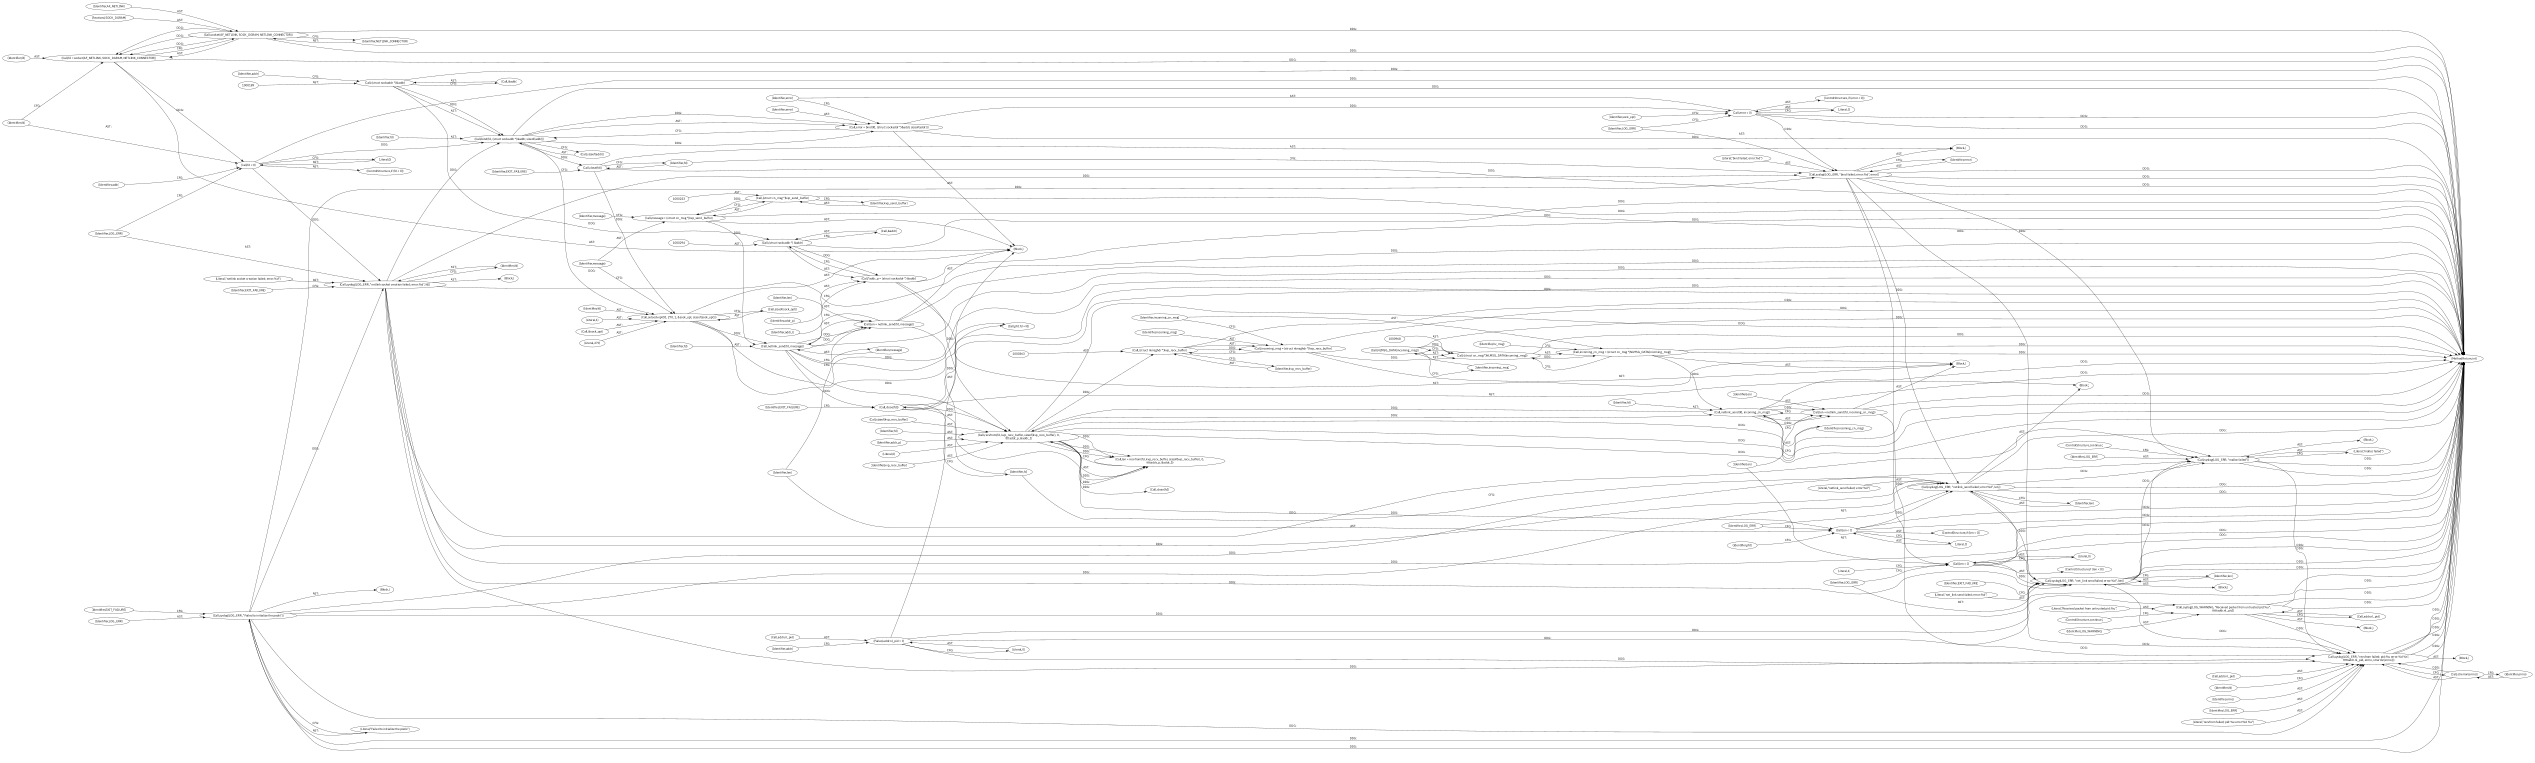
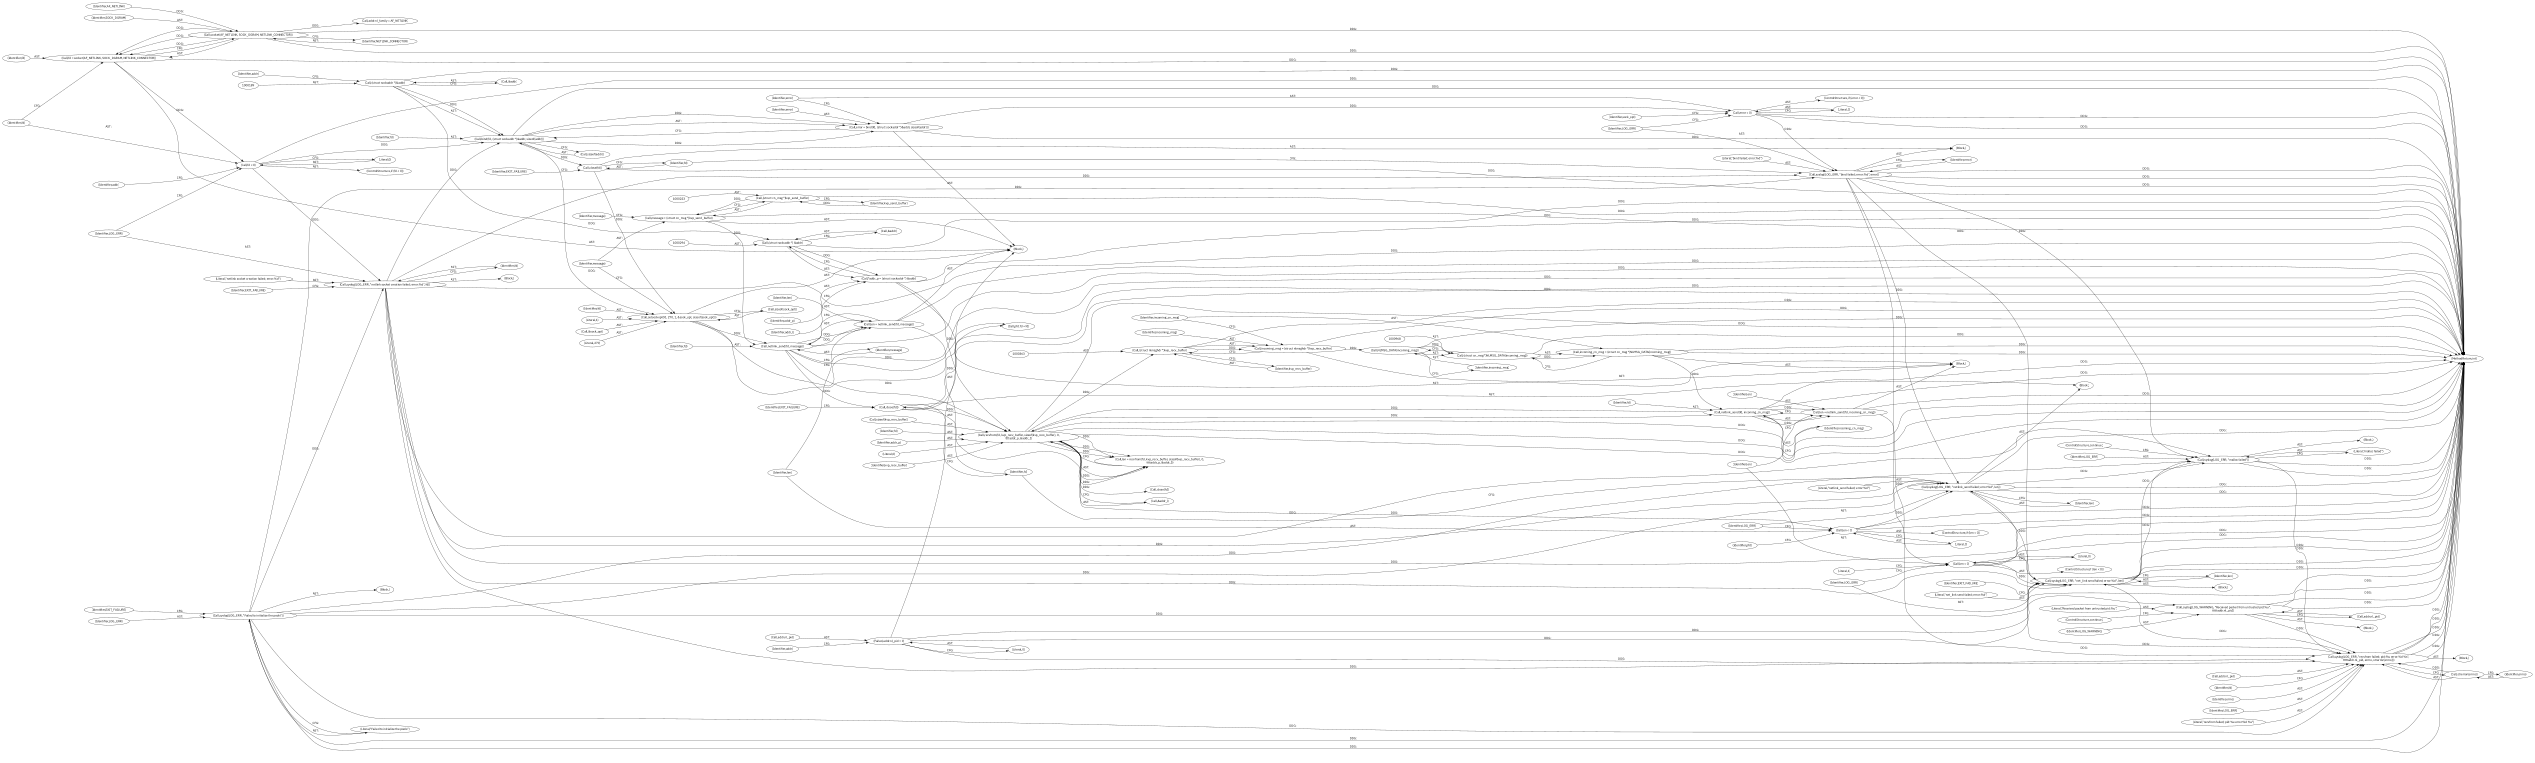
(180, 11) -> (180, 11)
(109, 18) -> (109, 18)
none -> (385, 21)
(827, 203) -> (827, 203)
(1492, 344) -> none
(1382, 360) -> (1352, 350)
none -> (1160, 501)
